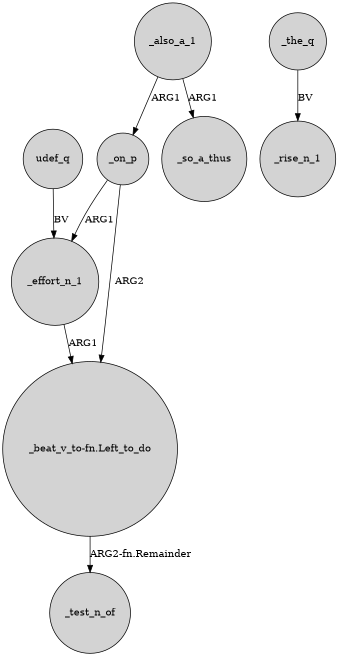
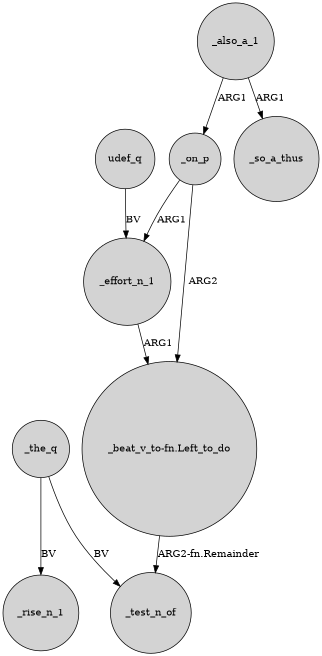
none -> (74, 534)
